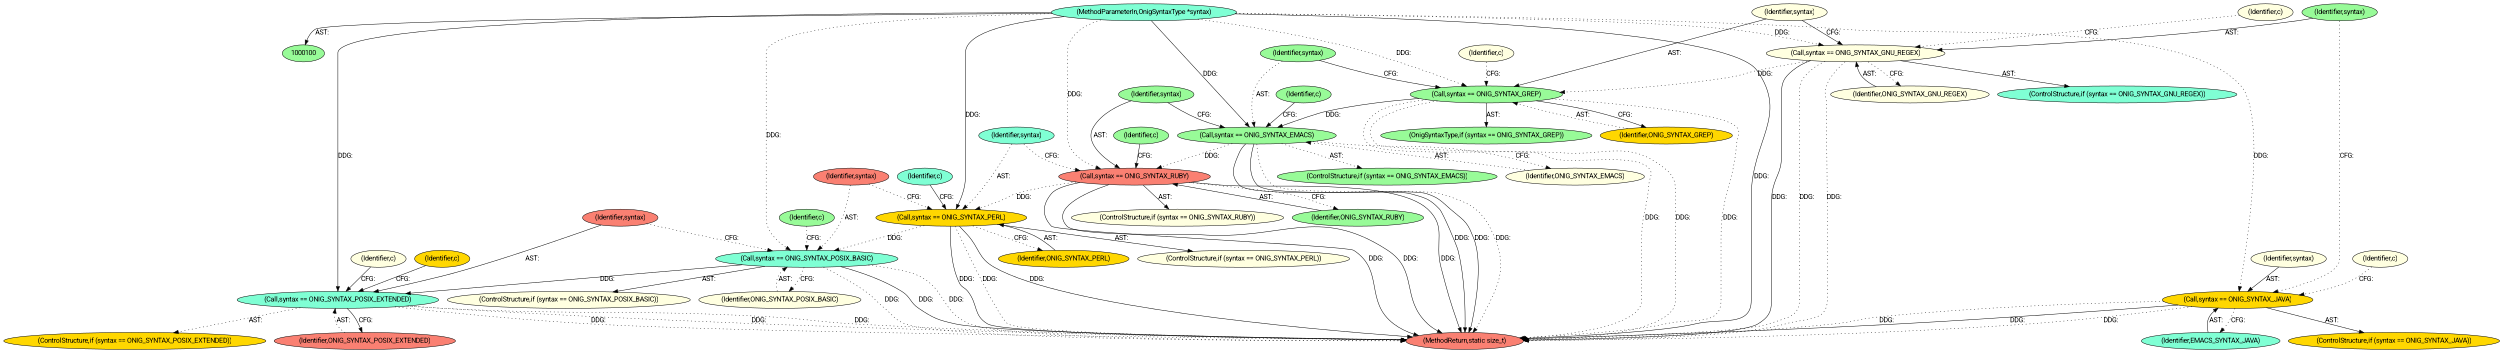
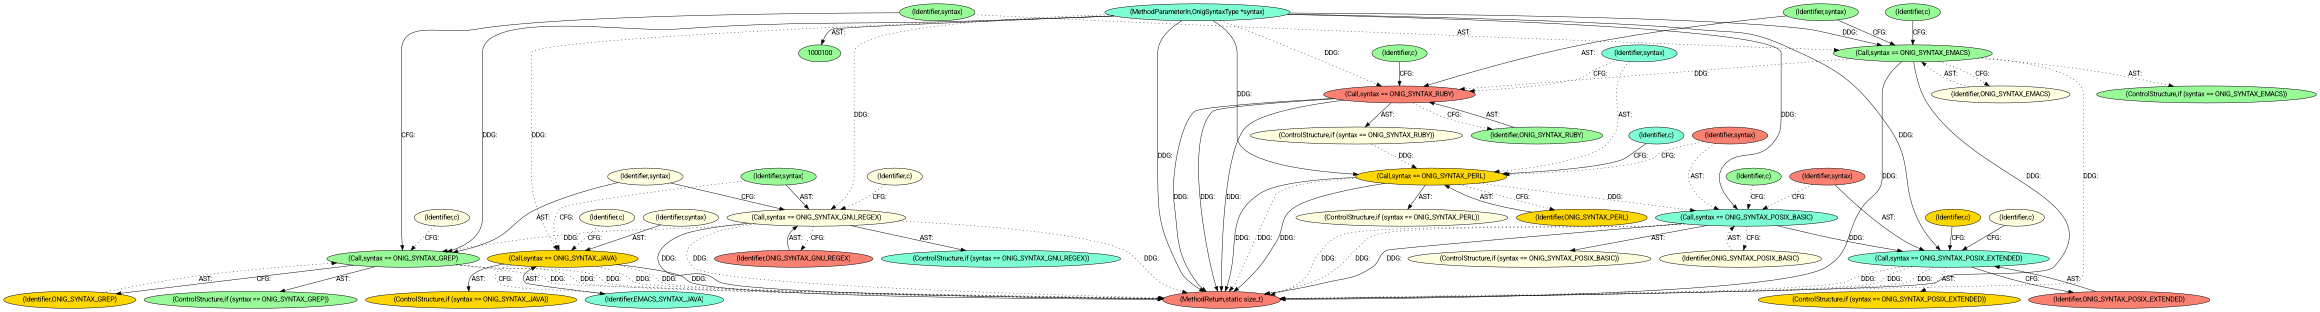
(805, 33) -> (1632, 28)
(1332, 43) -> (687, 28)
(1910, 94) -> (794, 259)
(1350, 107) -> none
(1486, 136) -> (251, 300)
(1027, 191) -> (1392, 155)
(337, 325) -> (2048, 277)
